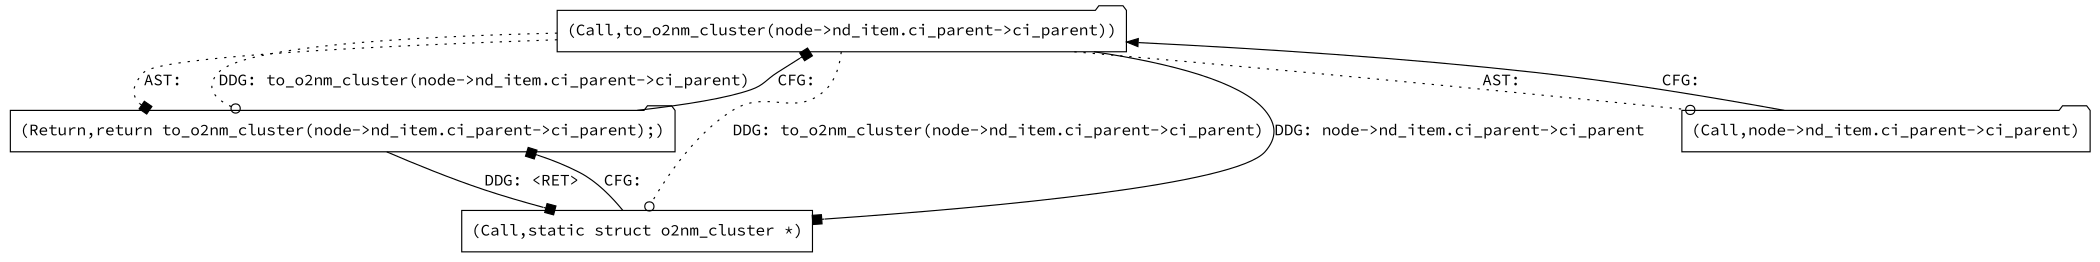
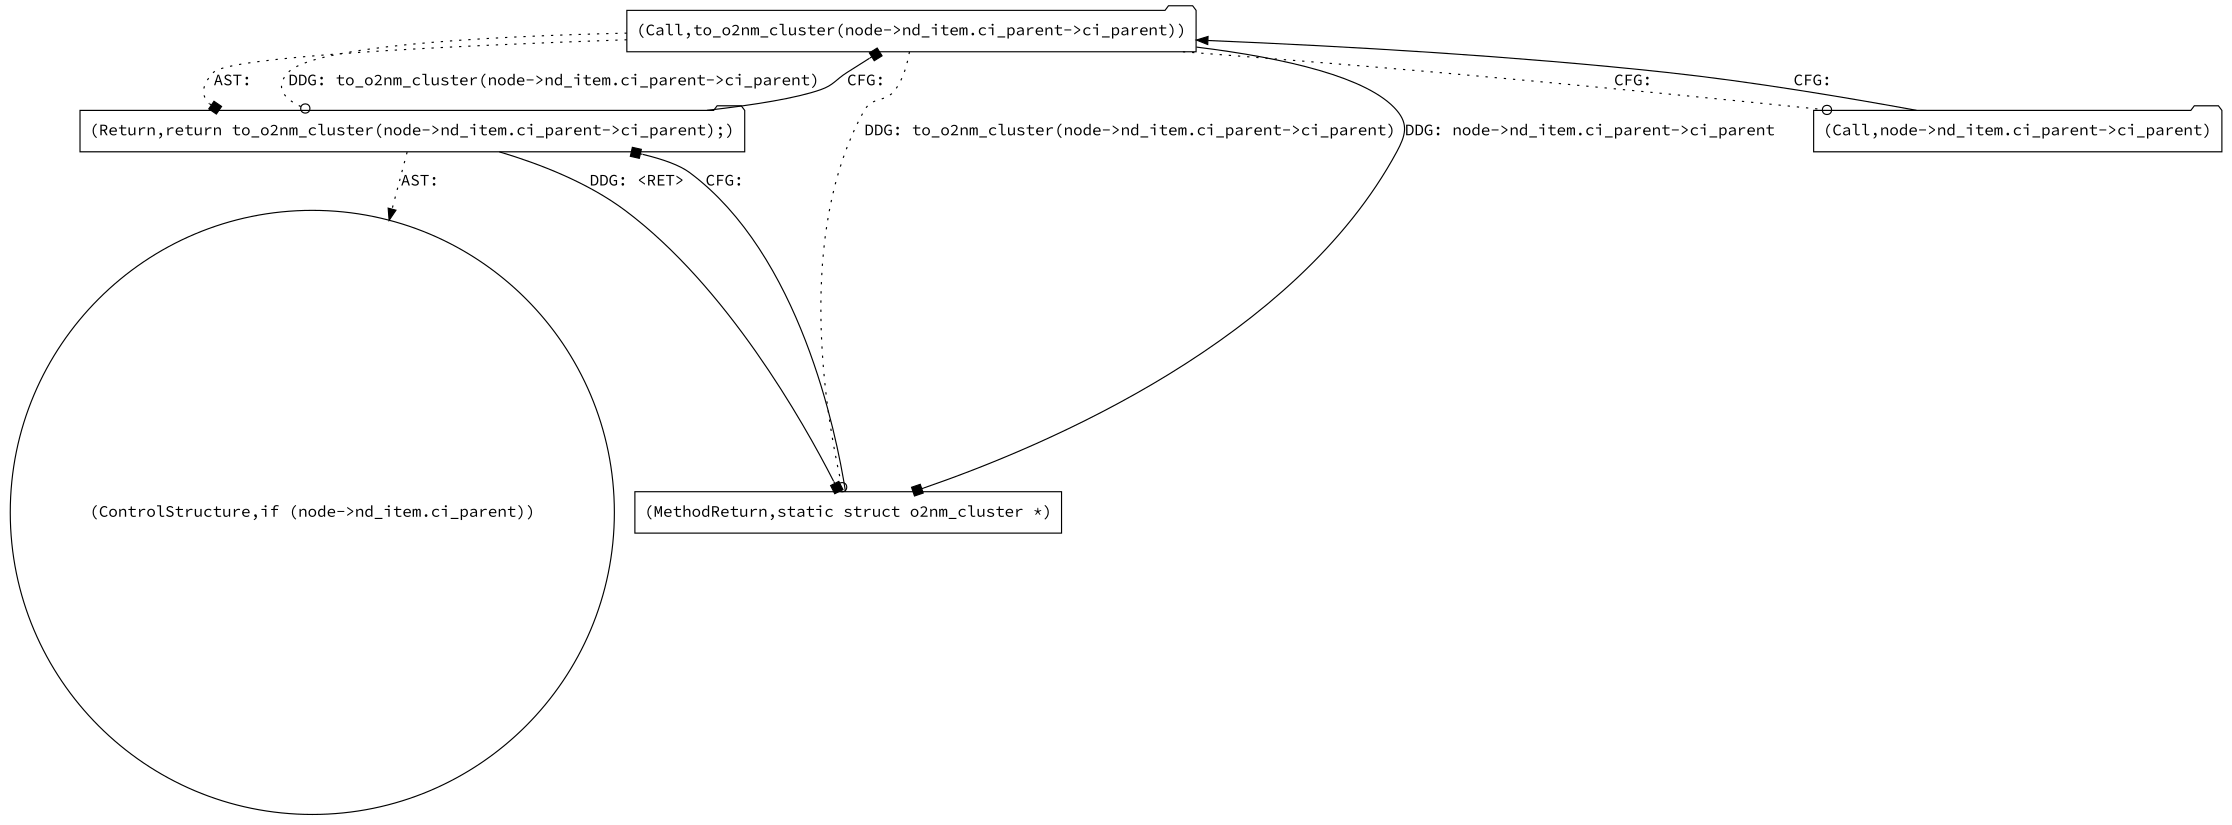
(1506, 81) -> (1638, 81)
(637, 231) -> (848, 512)
none -> (312, 512)
